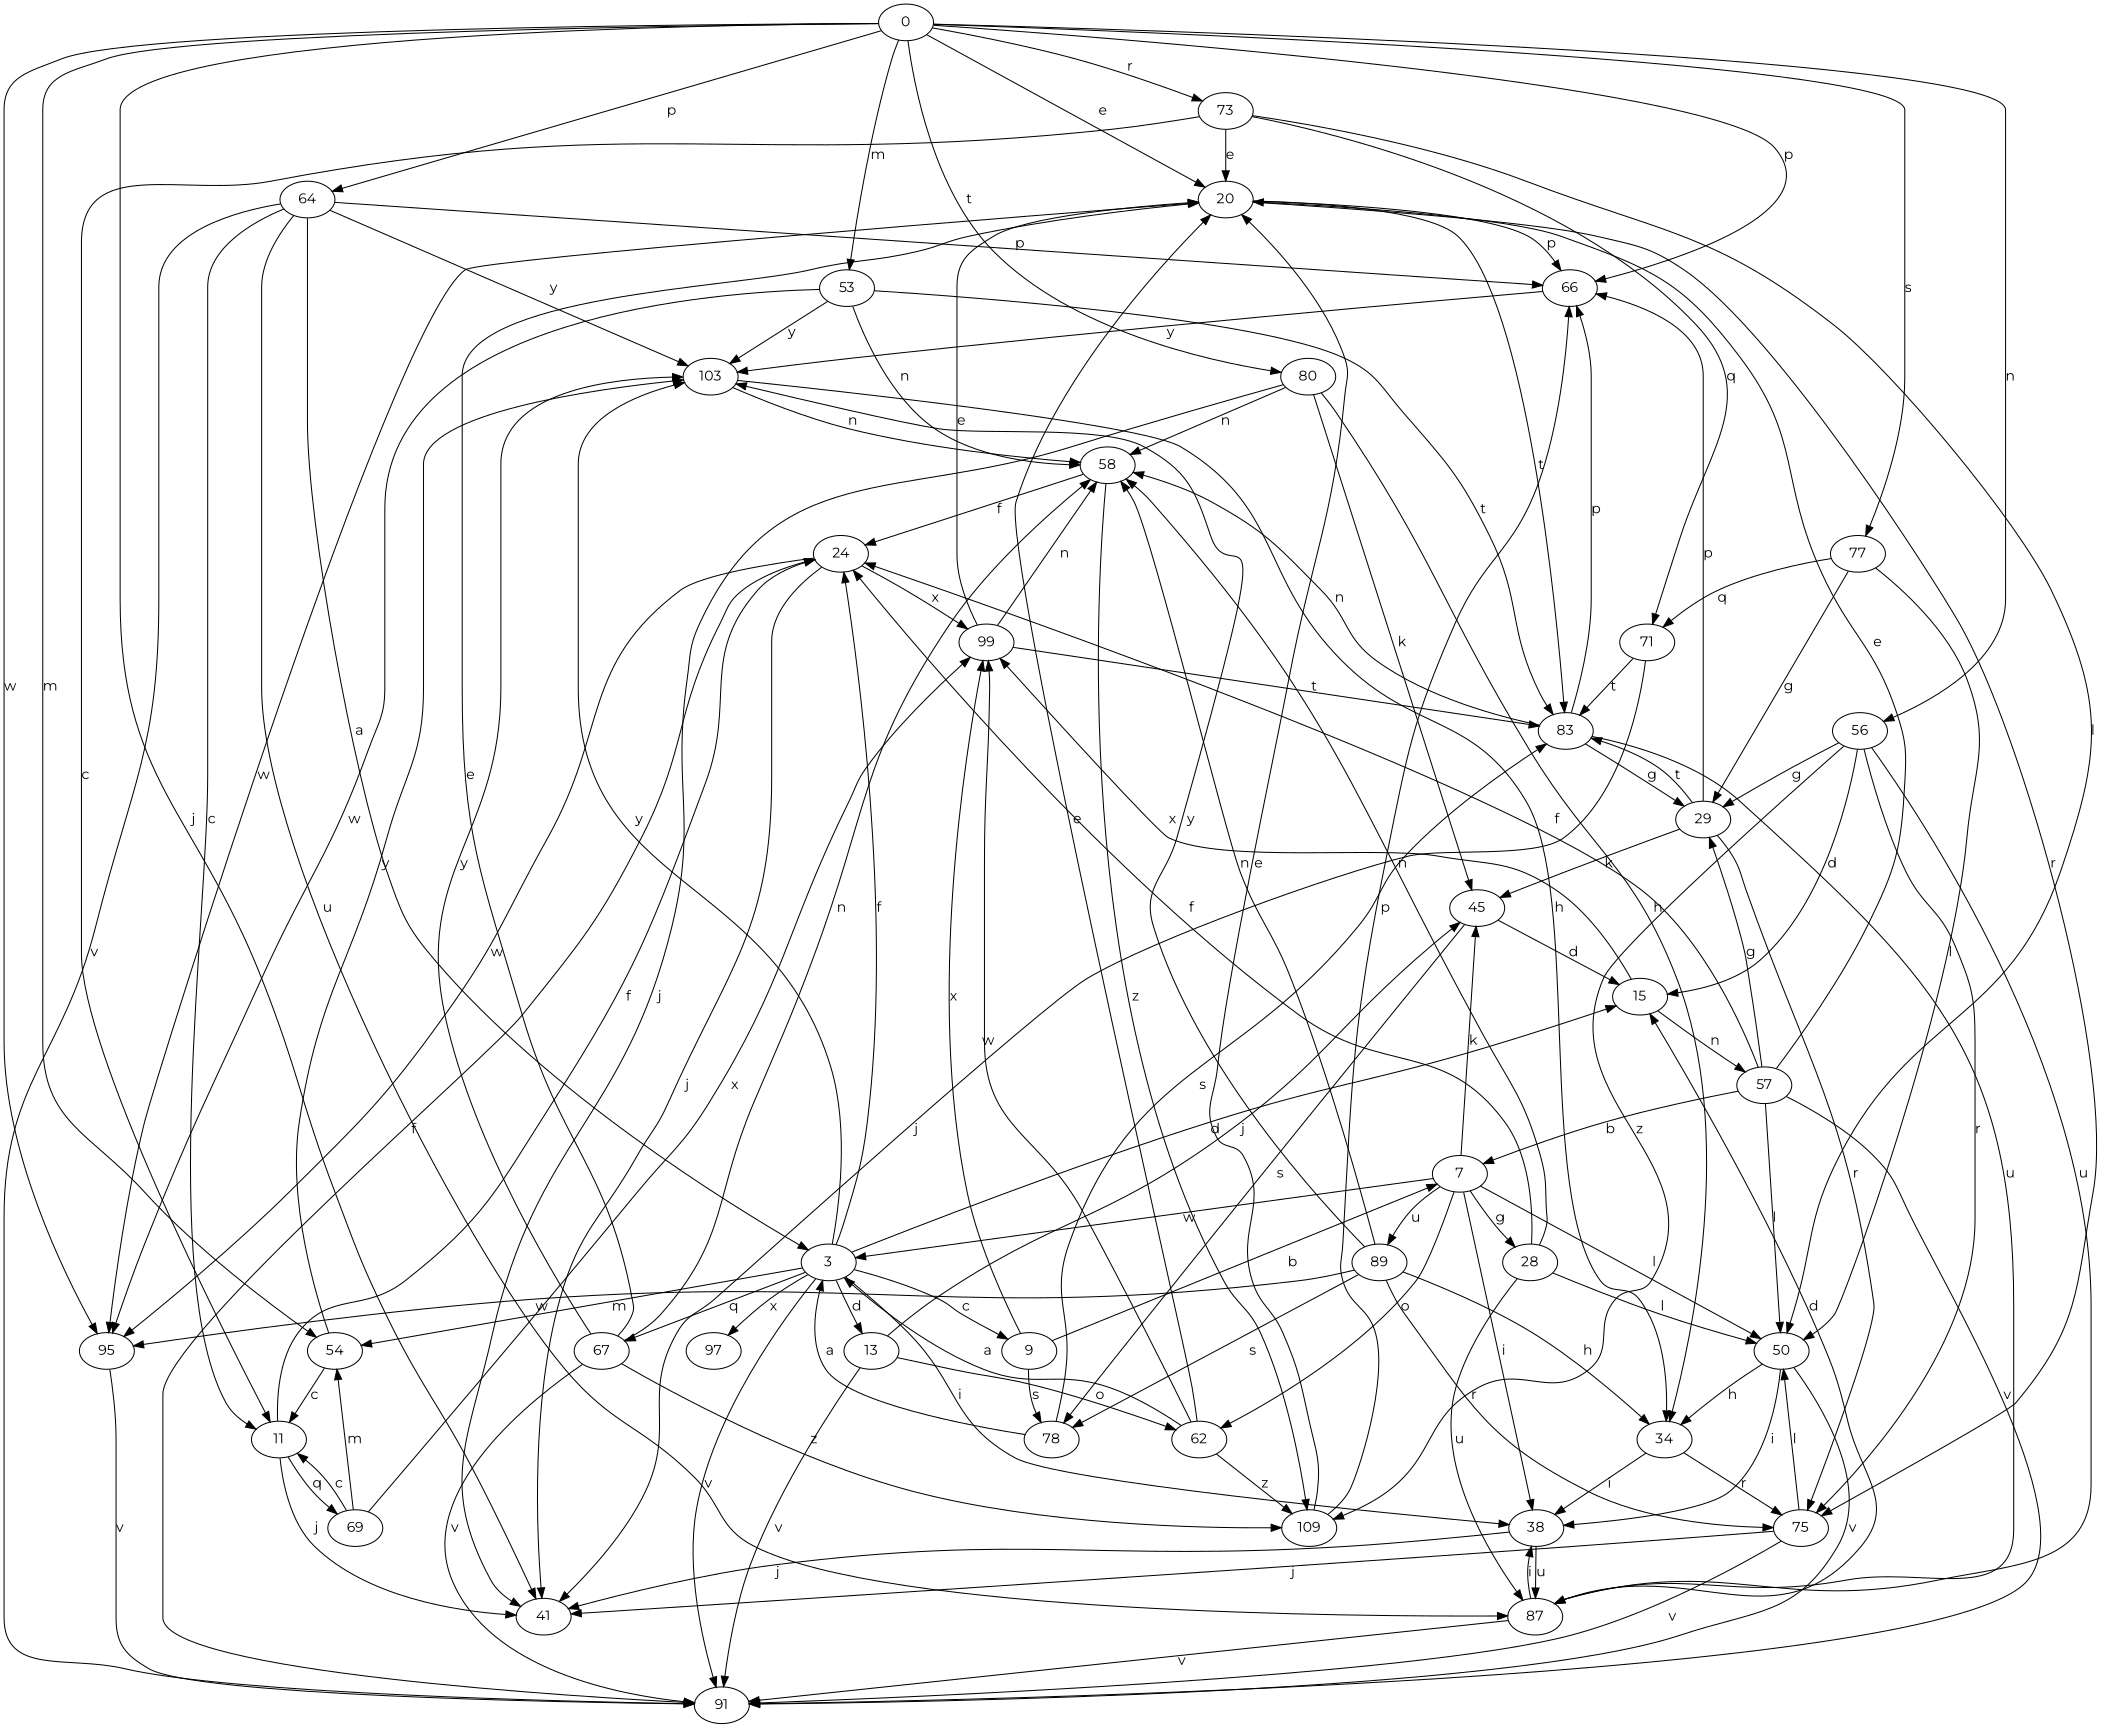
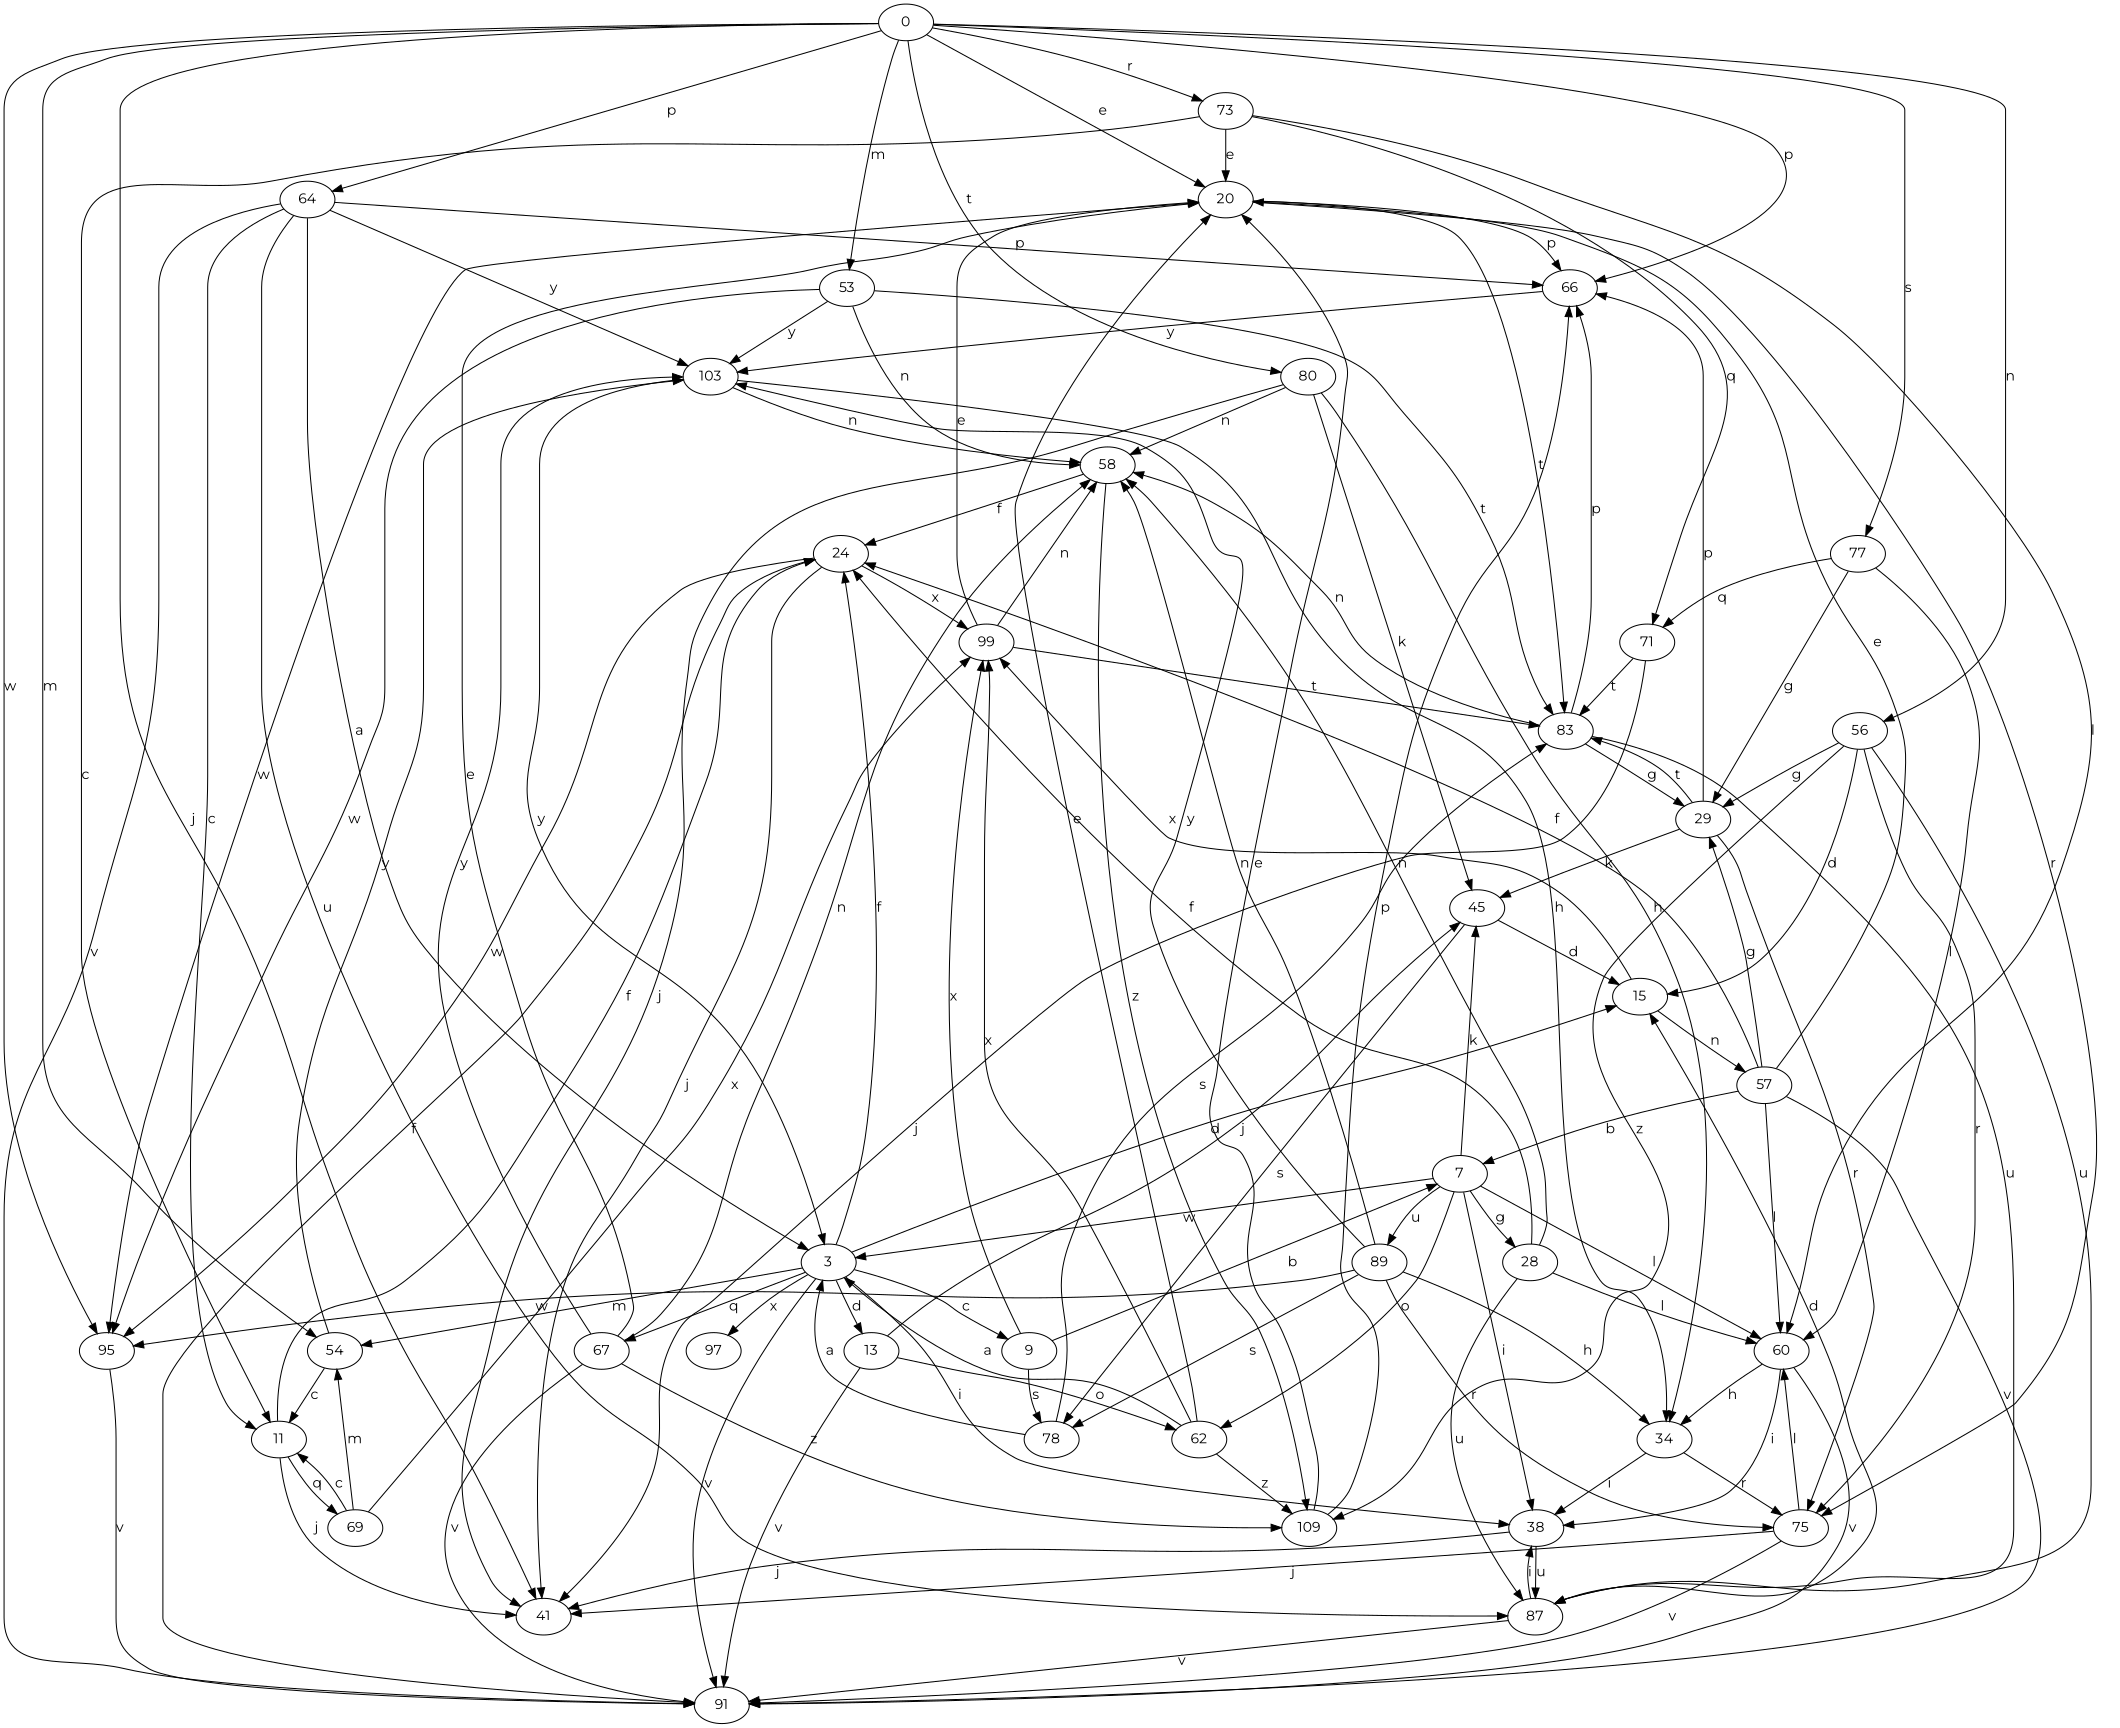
(624, 823) -> (530, 811)
(989, 1041) -> (989, 1041)
(1782, 1351) -> (1782, 1351)
